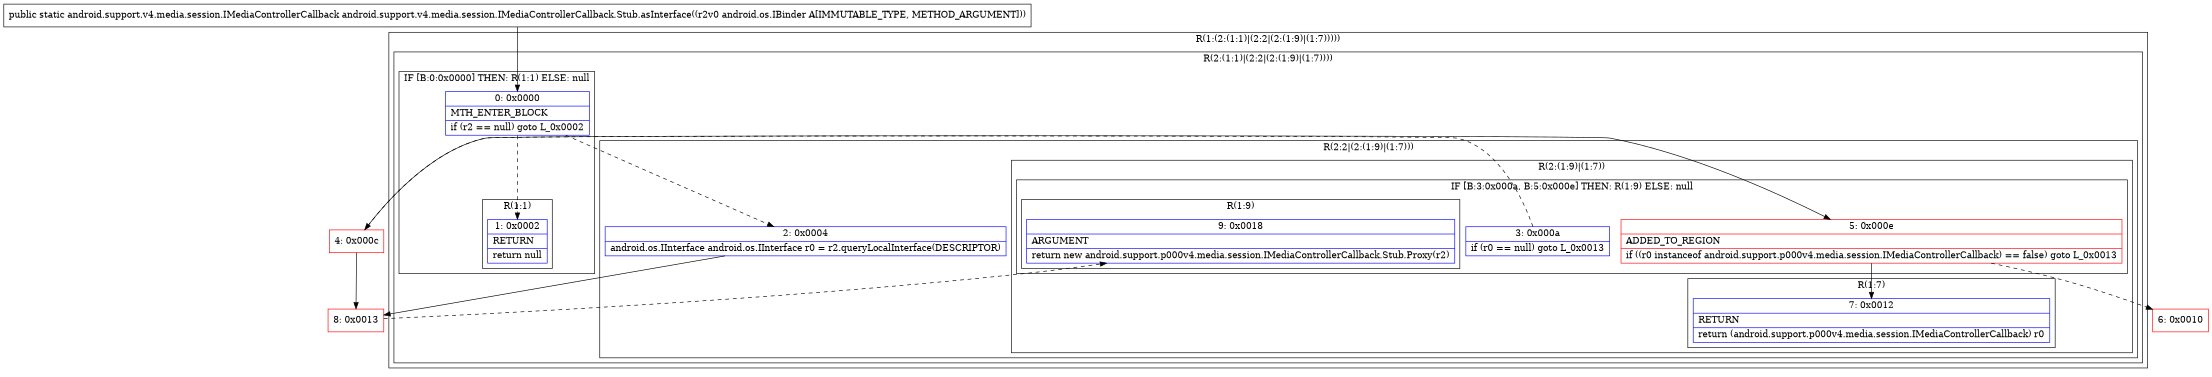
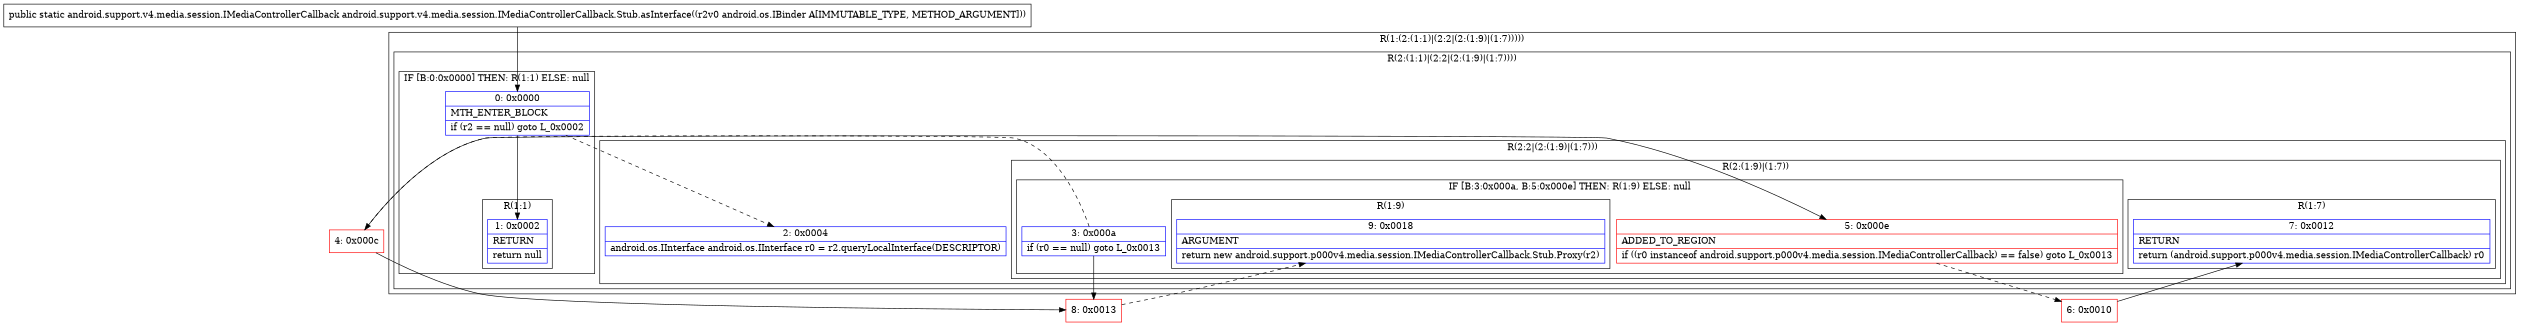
(517, 174) -> (517, 174)
(1872, 283) -> (2206, 274)
(558, 285) -> (1094, 270)
